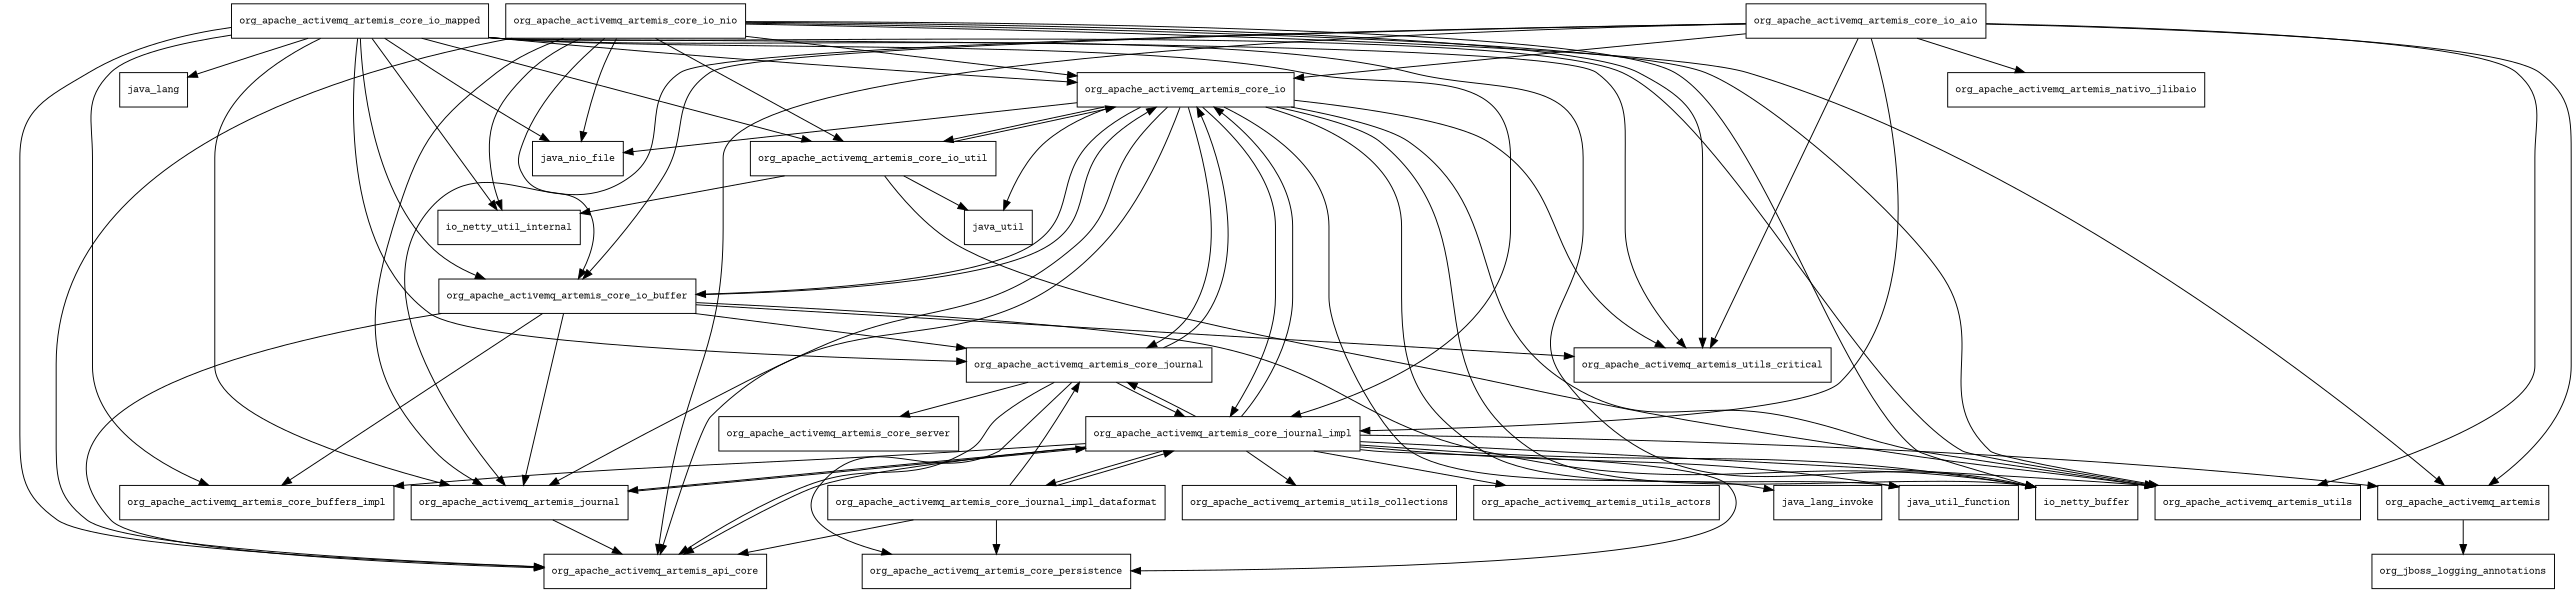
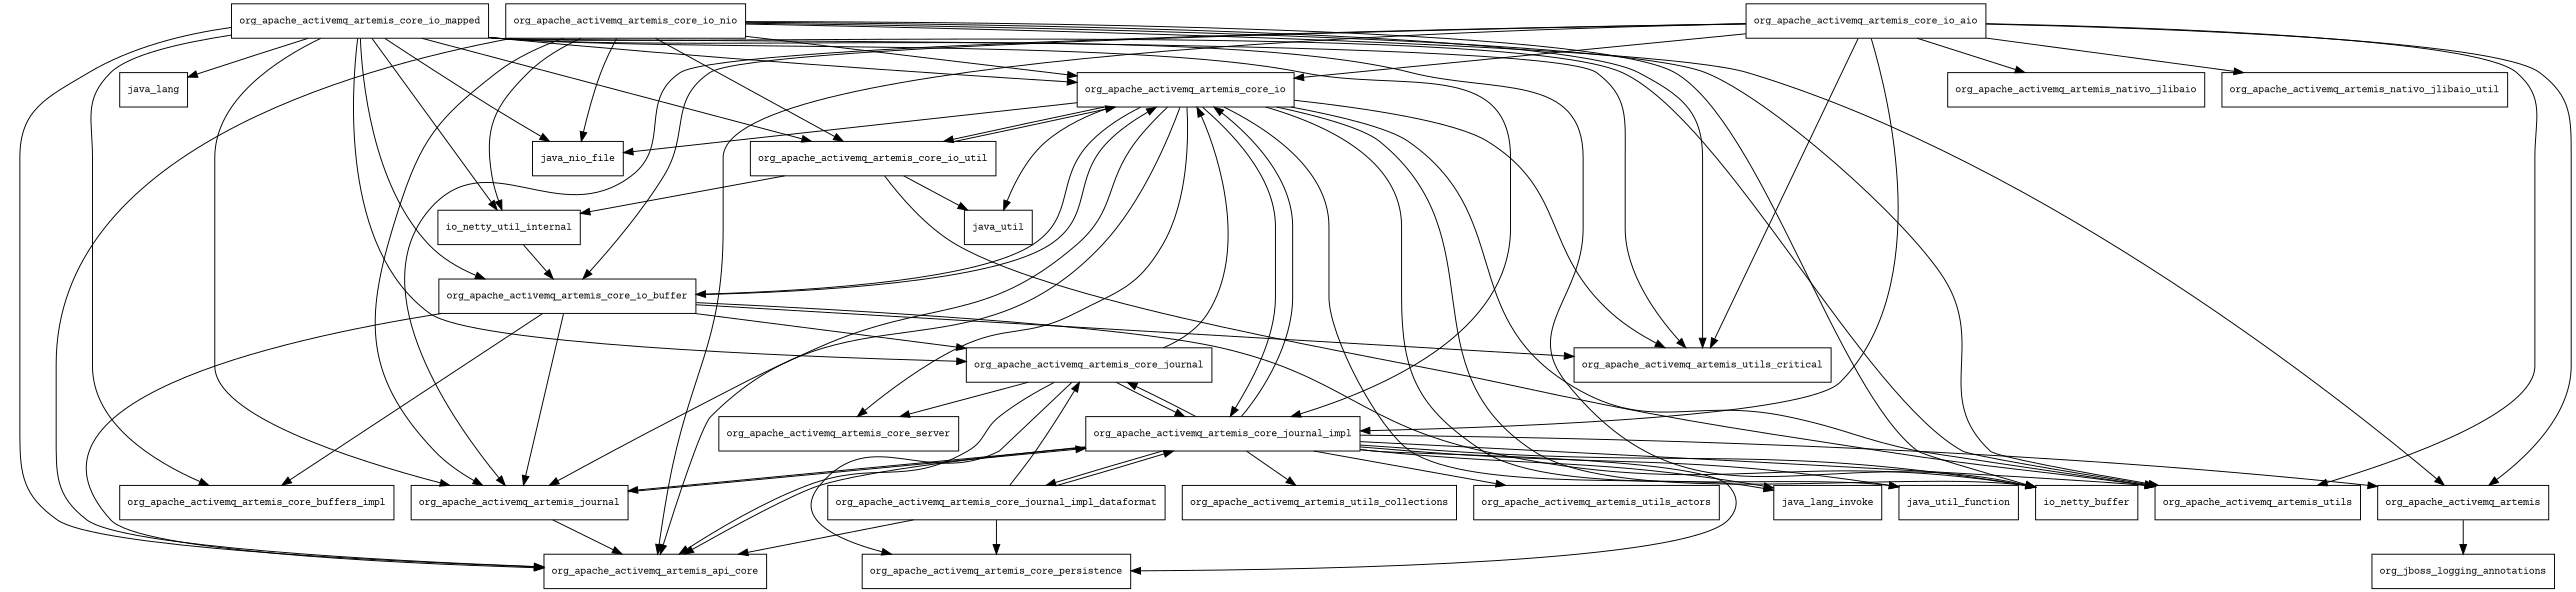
none -> (2365, 90)
(519, 162) -> (535, 258)
(1211, 234) -> (1084, 309)
(745, 463) -> (1562, 464)
